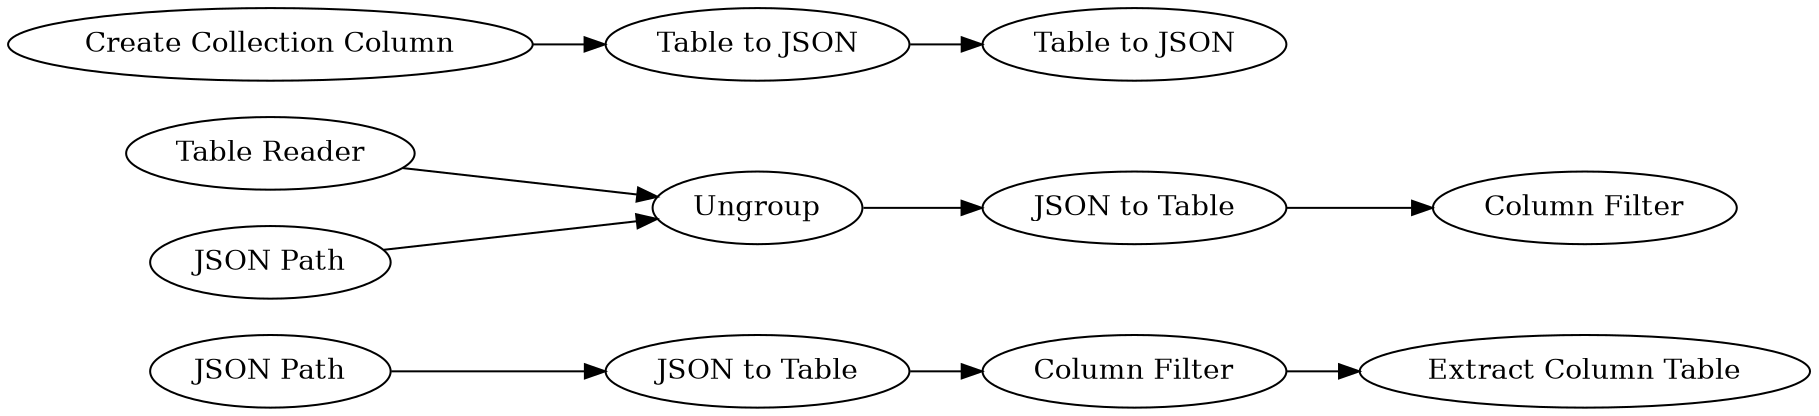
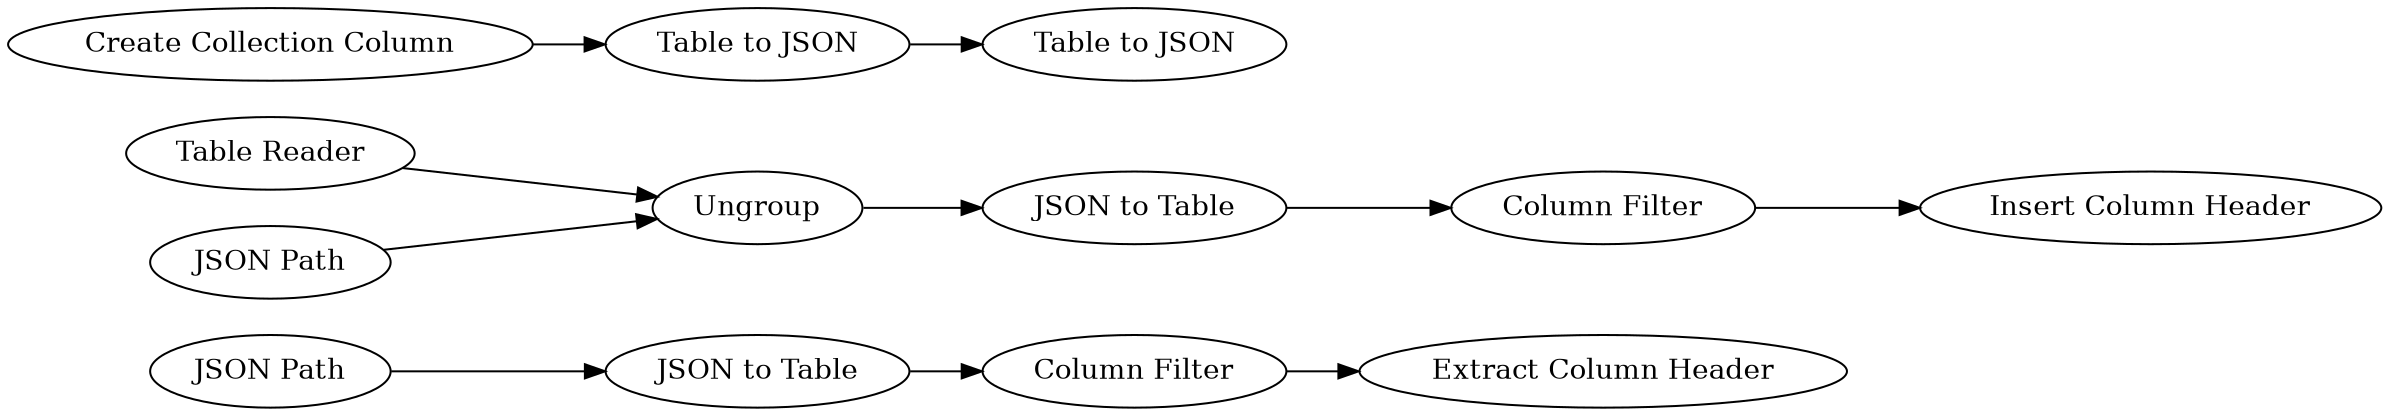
none -> (2151, 208)
(1585, 371) -> (1603, 371)
